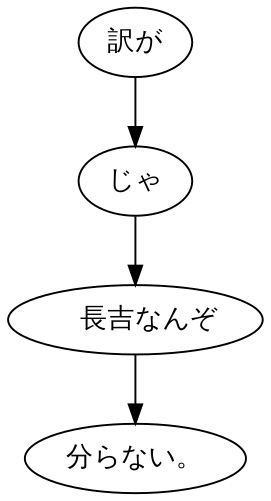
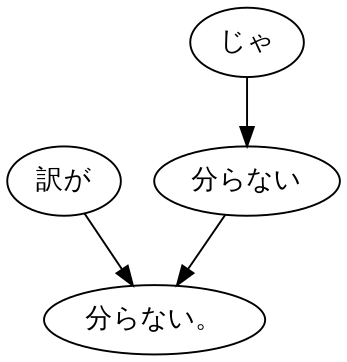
(135, 102) -> (103, 241)
(135, 320) -> (247, 181)
